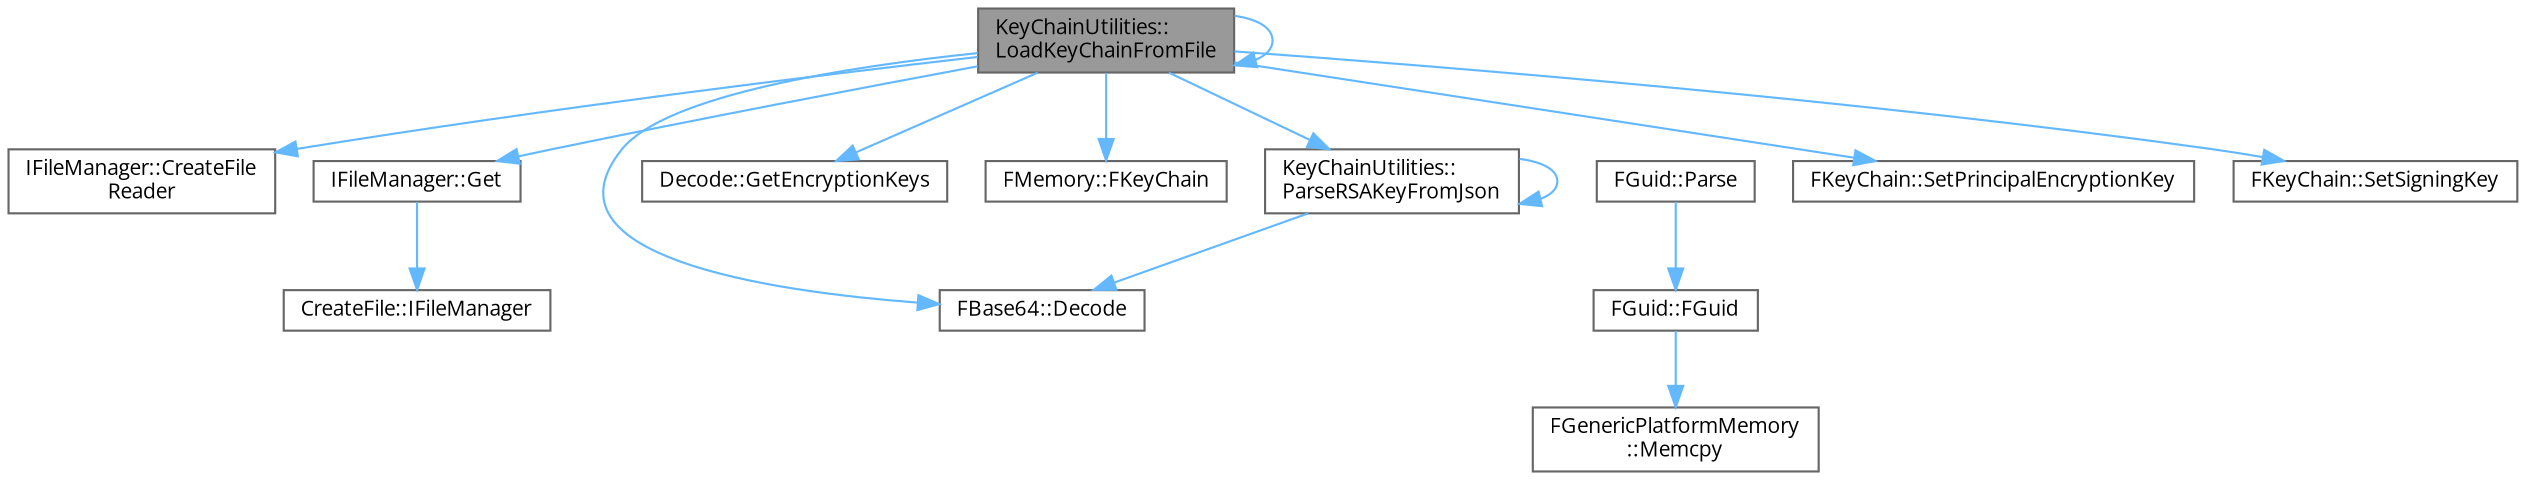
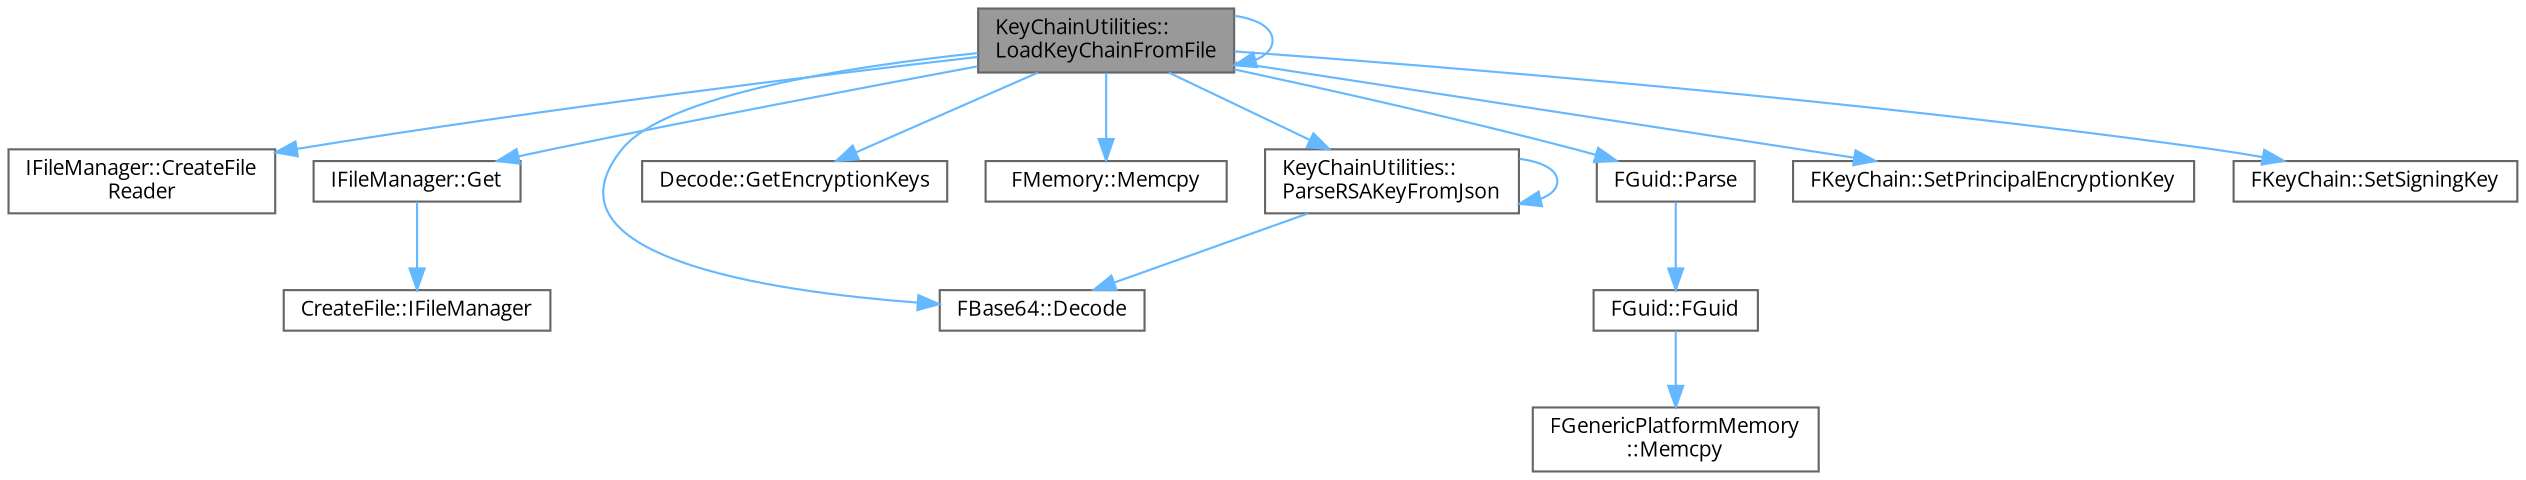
none -> (1416, 110)
(1106, 181) -> (1106, 181)
